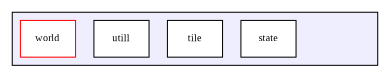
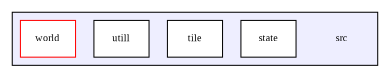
none -> (342, 39)
